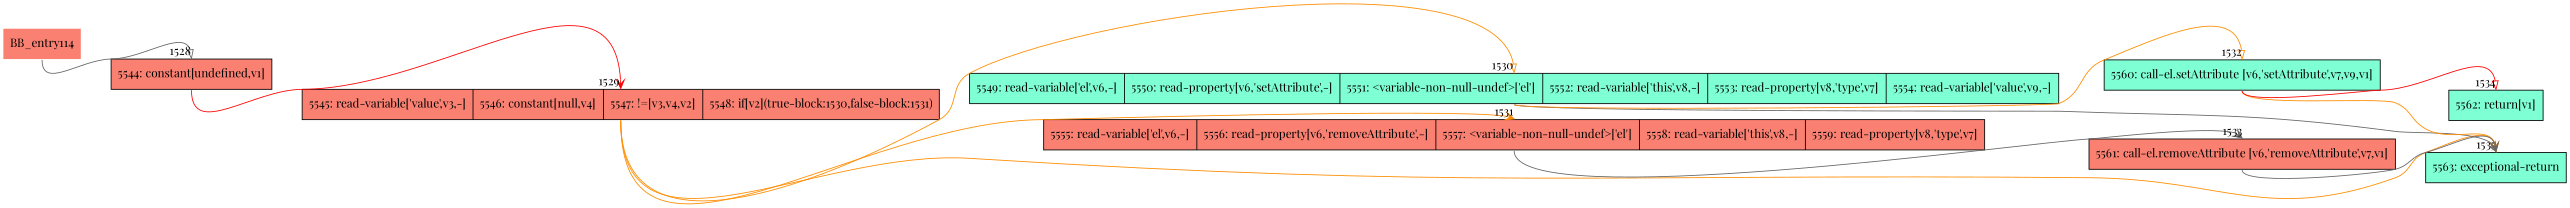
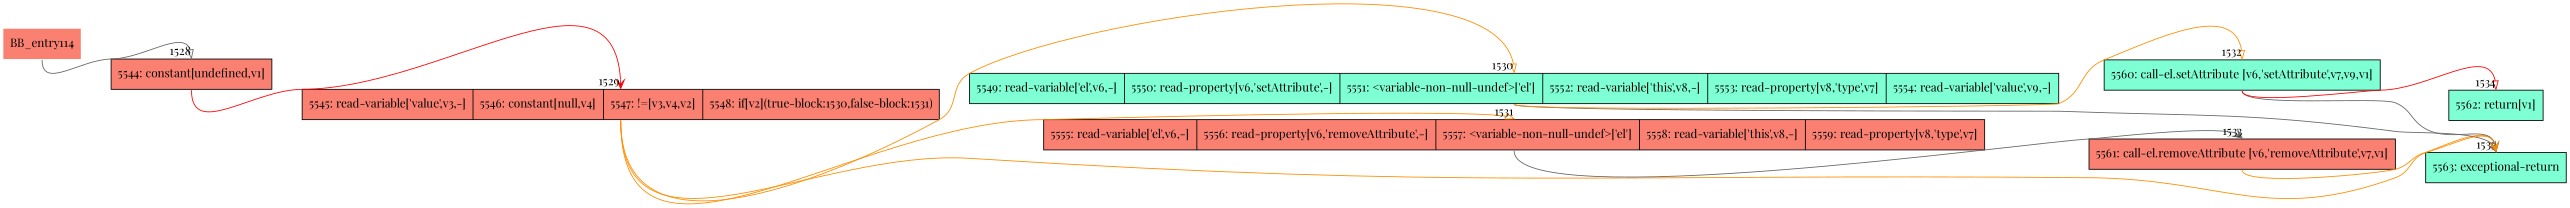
(2375, 101) -> (2375, 101)
(1031, 121) -> (1031, 121)
(2372, 173) -> (2372, 173)
